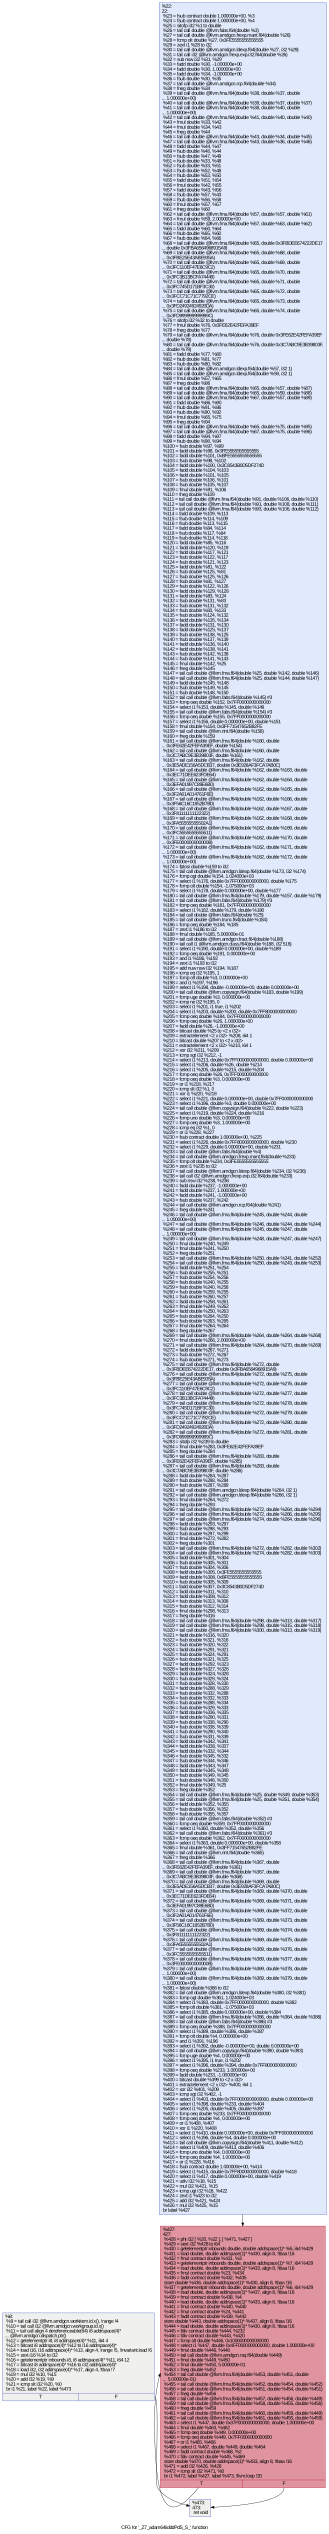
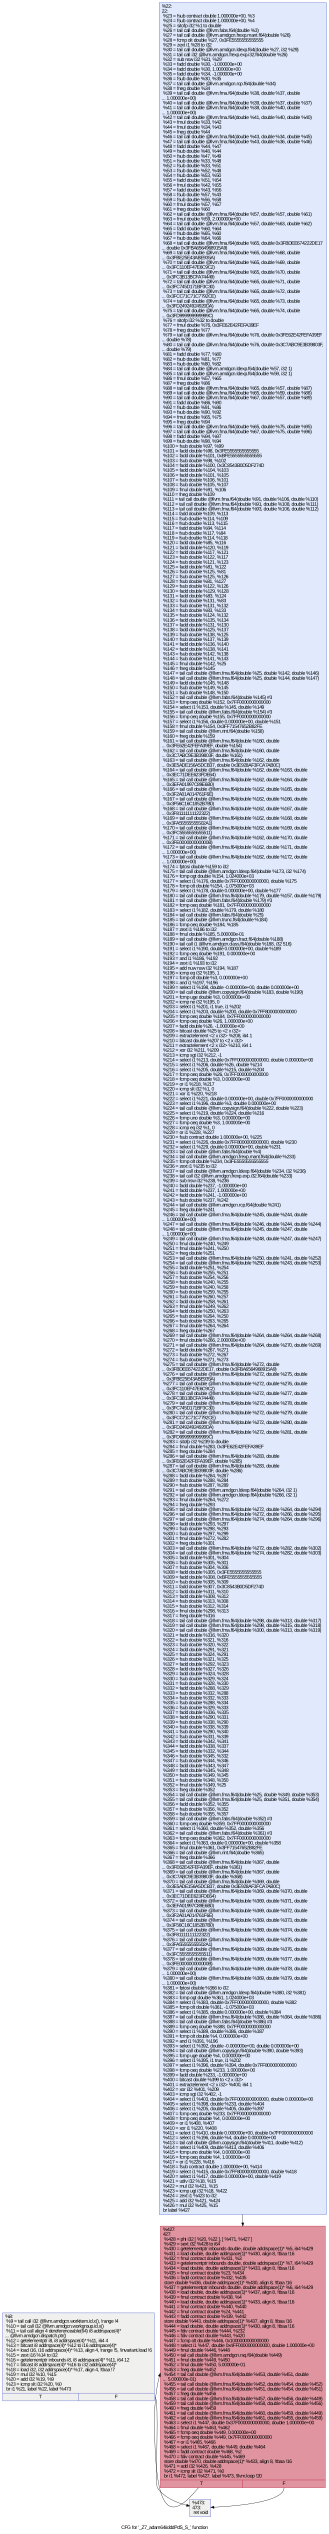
(33, 2384) -> (33, 2384)
